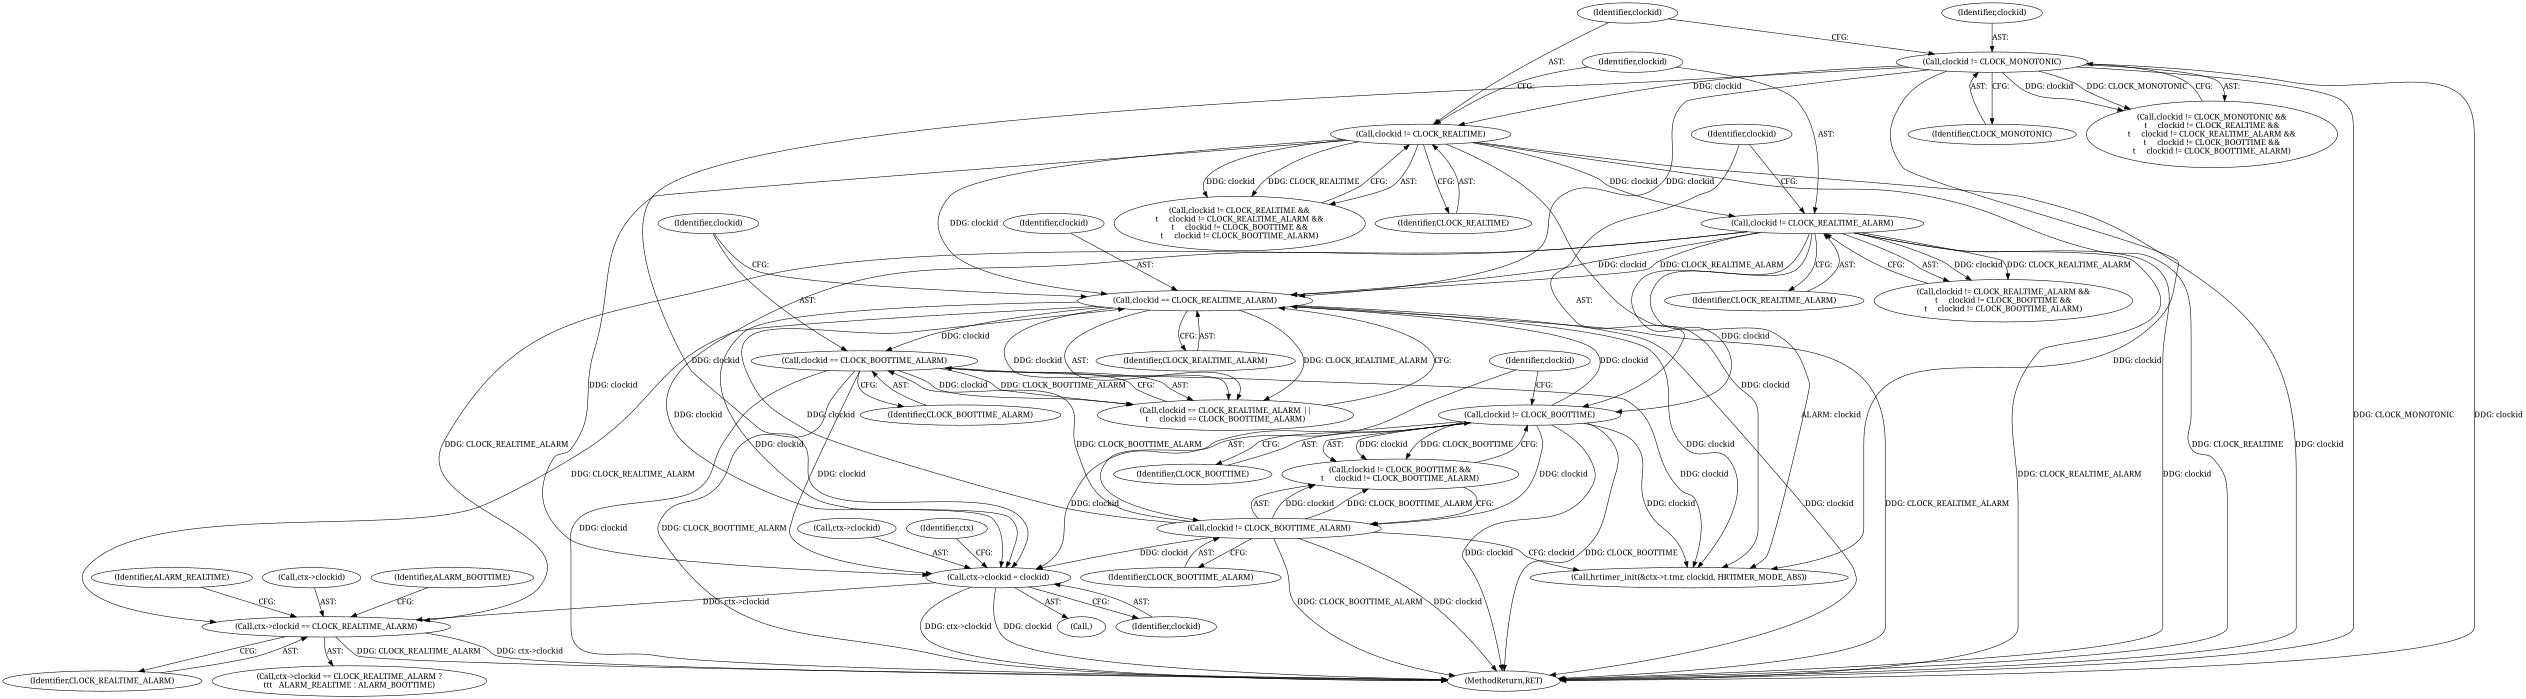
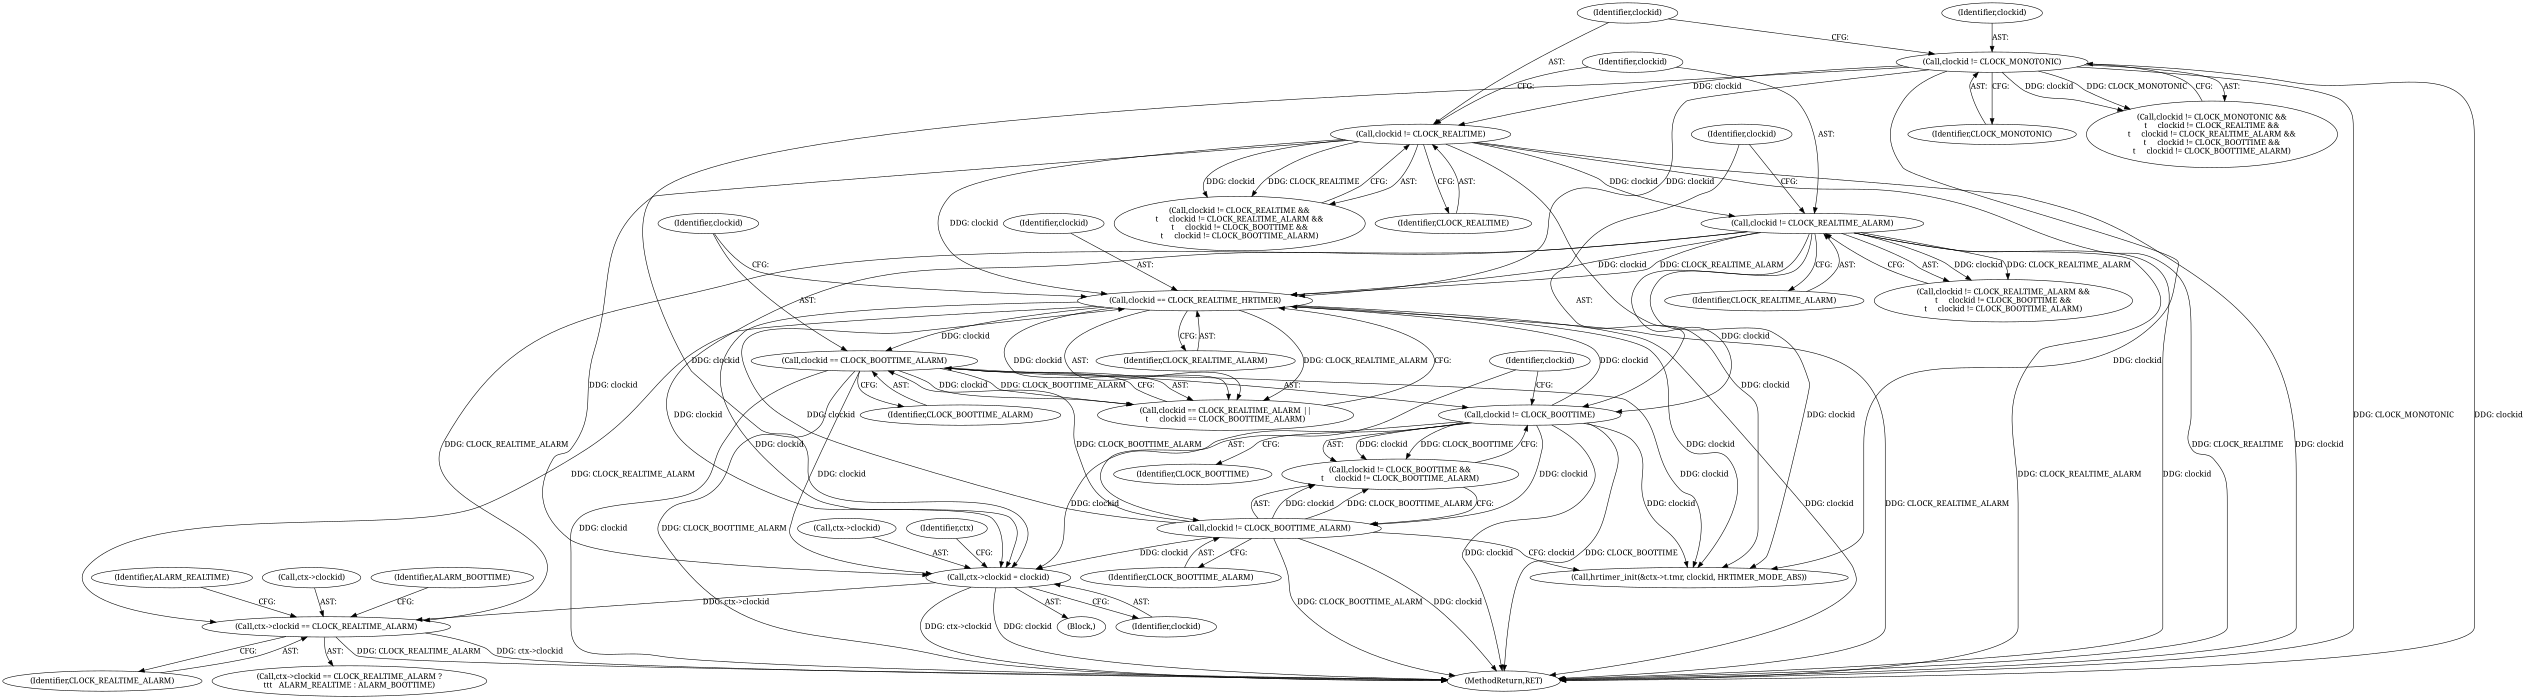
(1195, 301) -> (1195, 301)
(1831, 415) -> (1831, 415)
(1302, 440) -> (1204, 382)
(1081, 627) -> (1081, 627)
